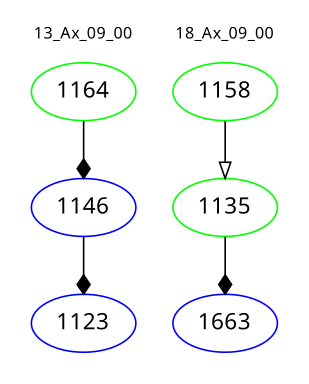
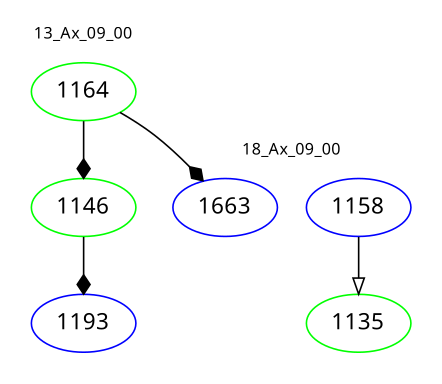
(225, 92) -> (359, 207)
(84, 207) -> (84, 207)
(225, 256) -> (172, 150)
(84, 323) -> (84, 323)
